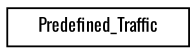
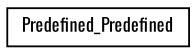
(98, 27) -> (98, 27)
